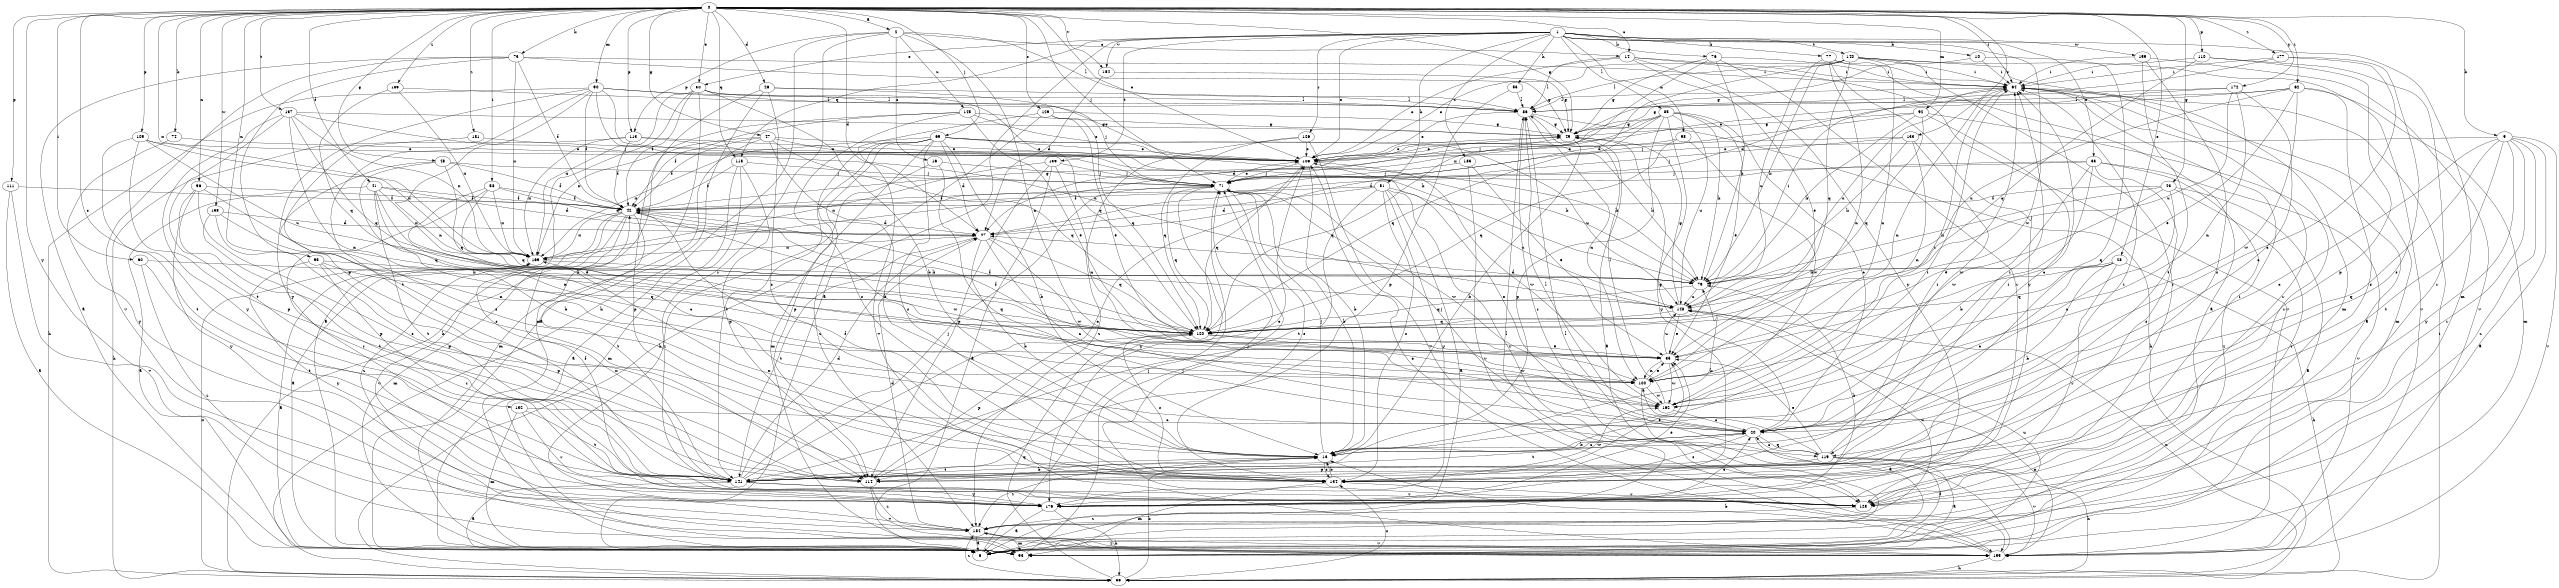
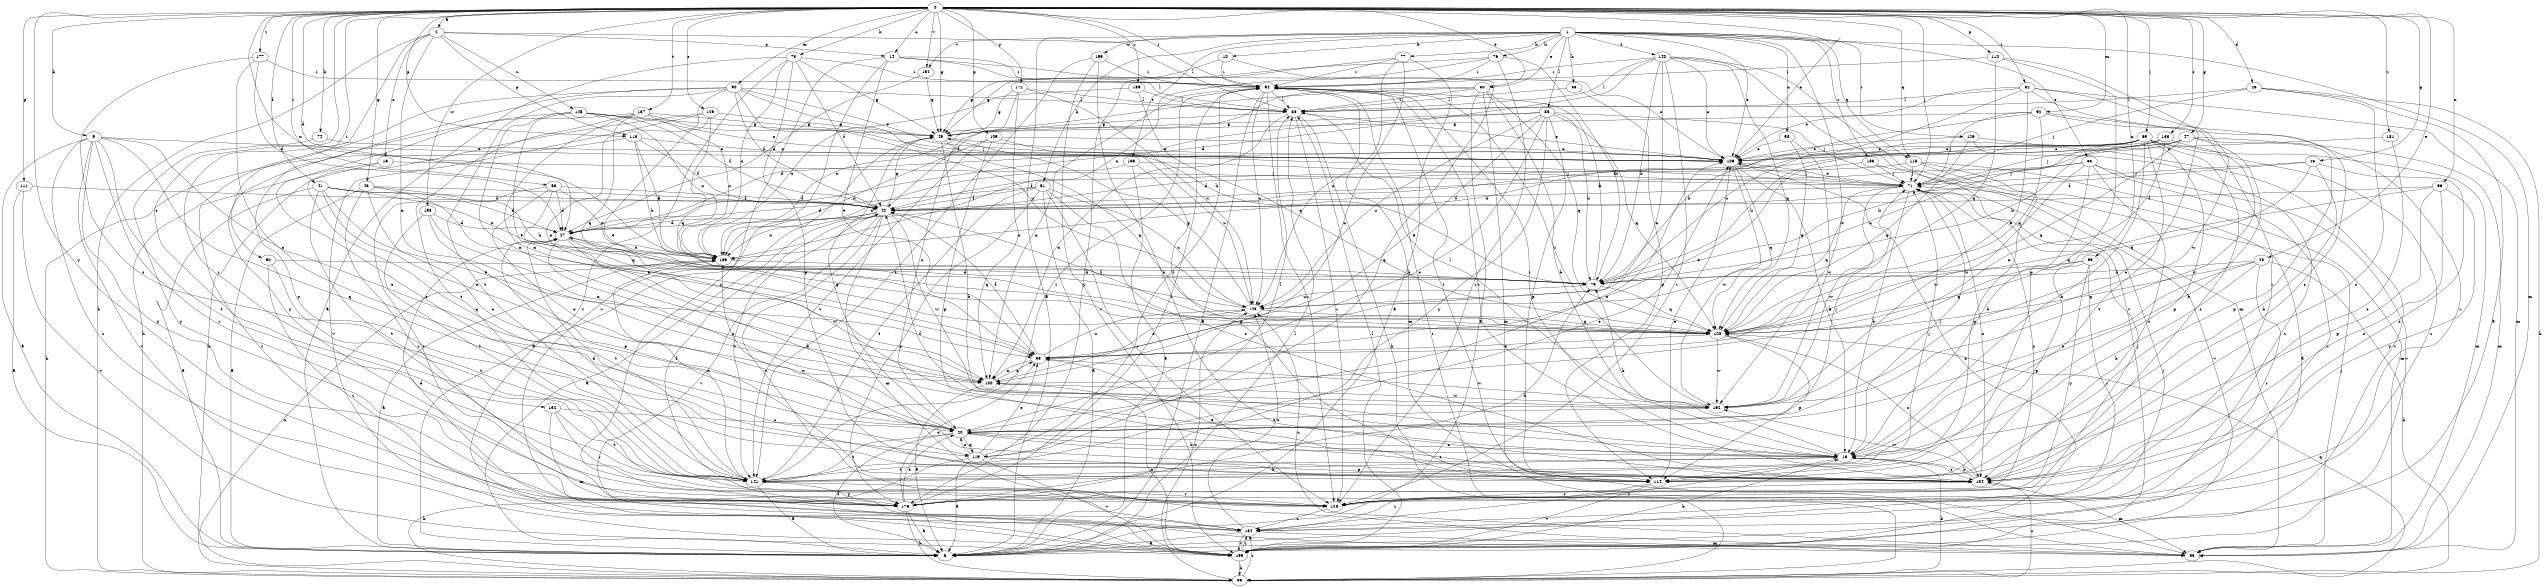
(1291, 347) -> (643, 296)
